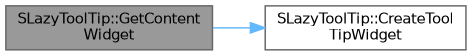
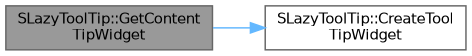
(109, 28) -> (109, 28)
